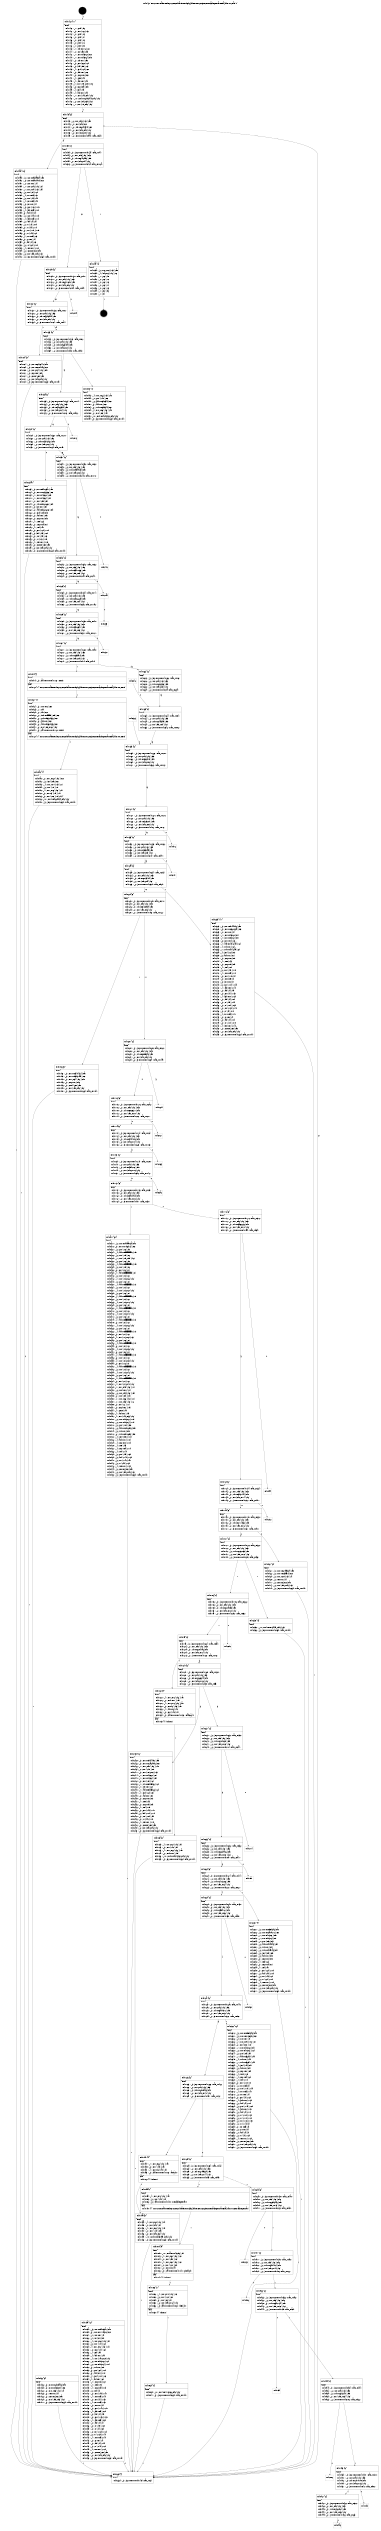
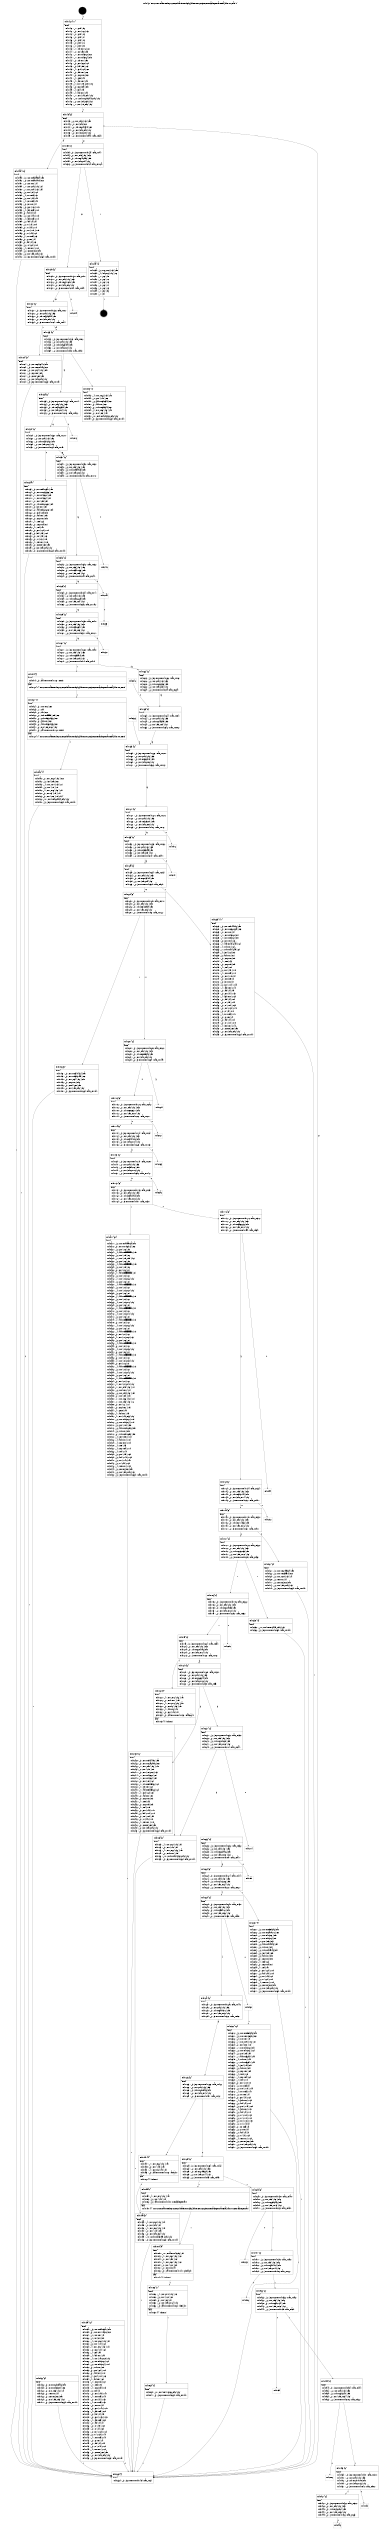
none -> (82, 141)
(222, 1793) -> (199, 1792)
(226, 2021) -> (248, 2017)
